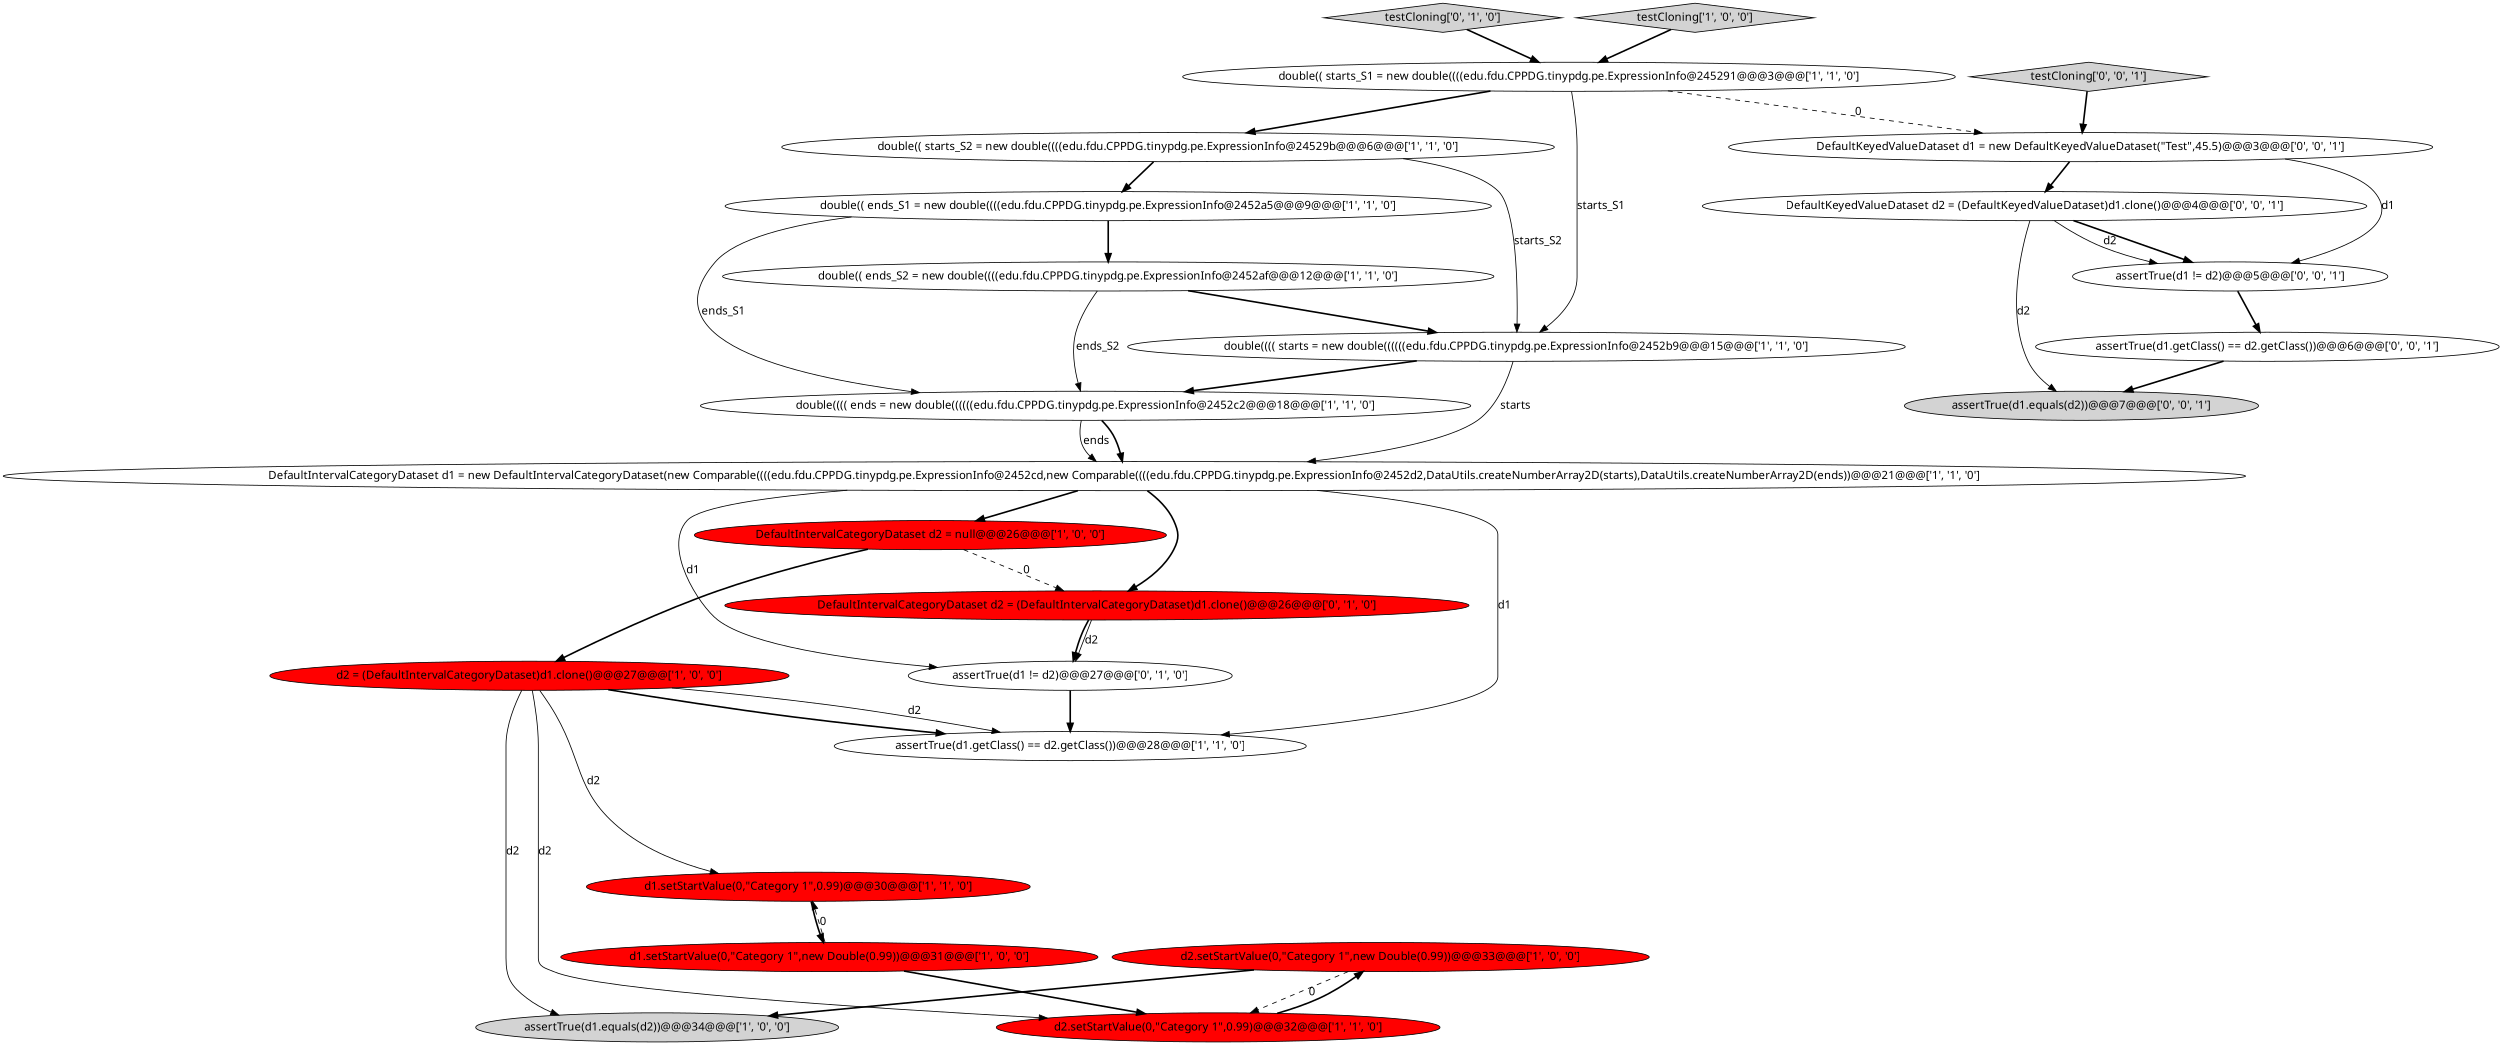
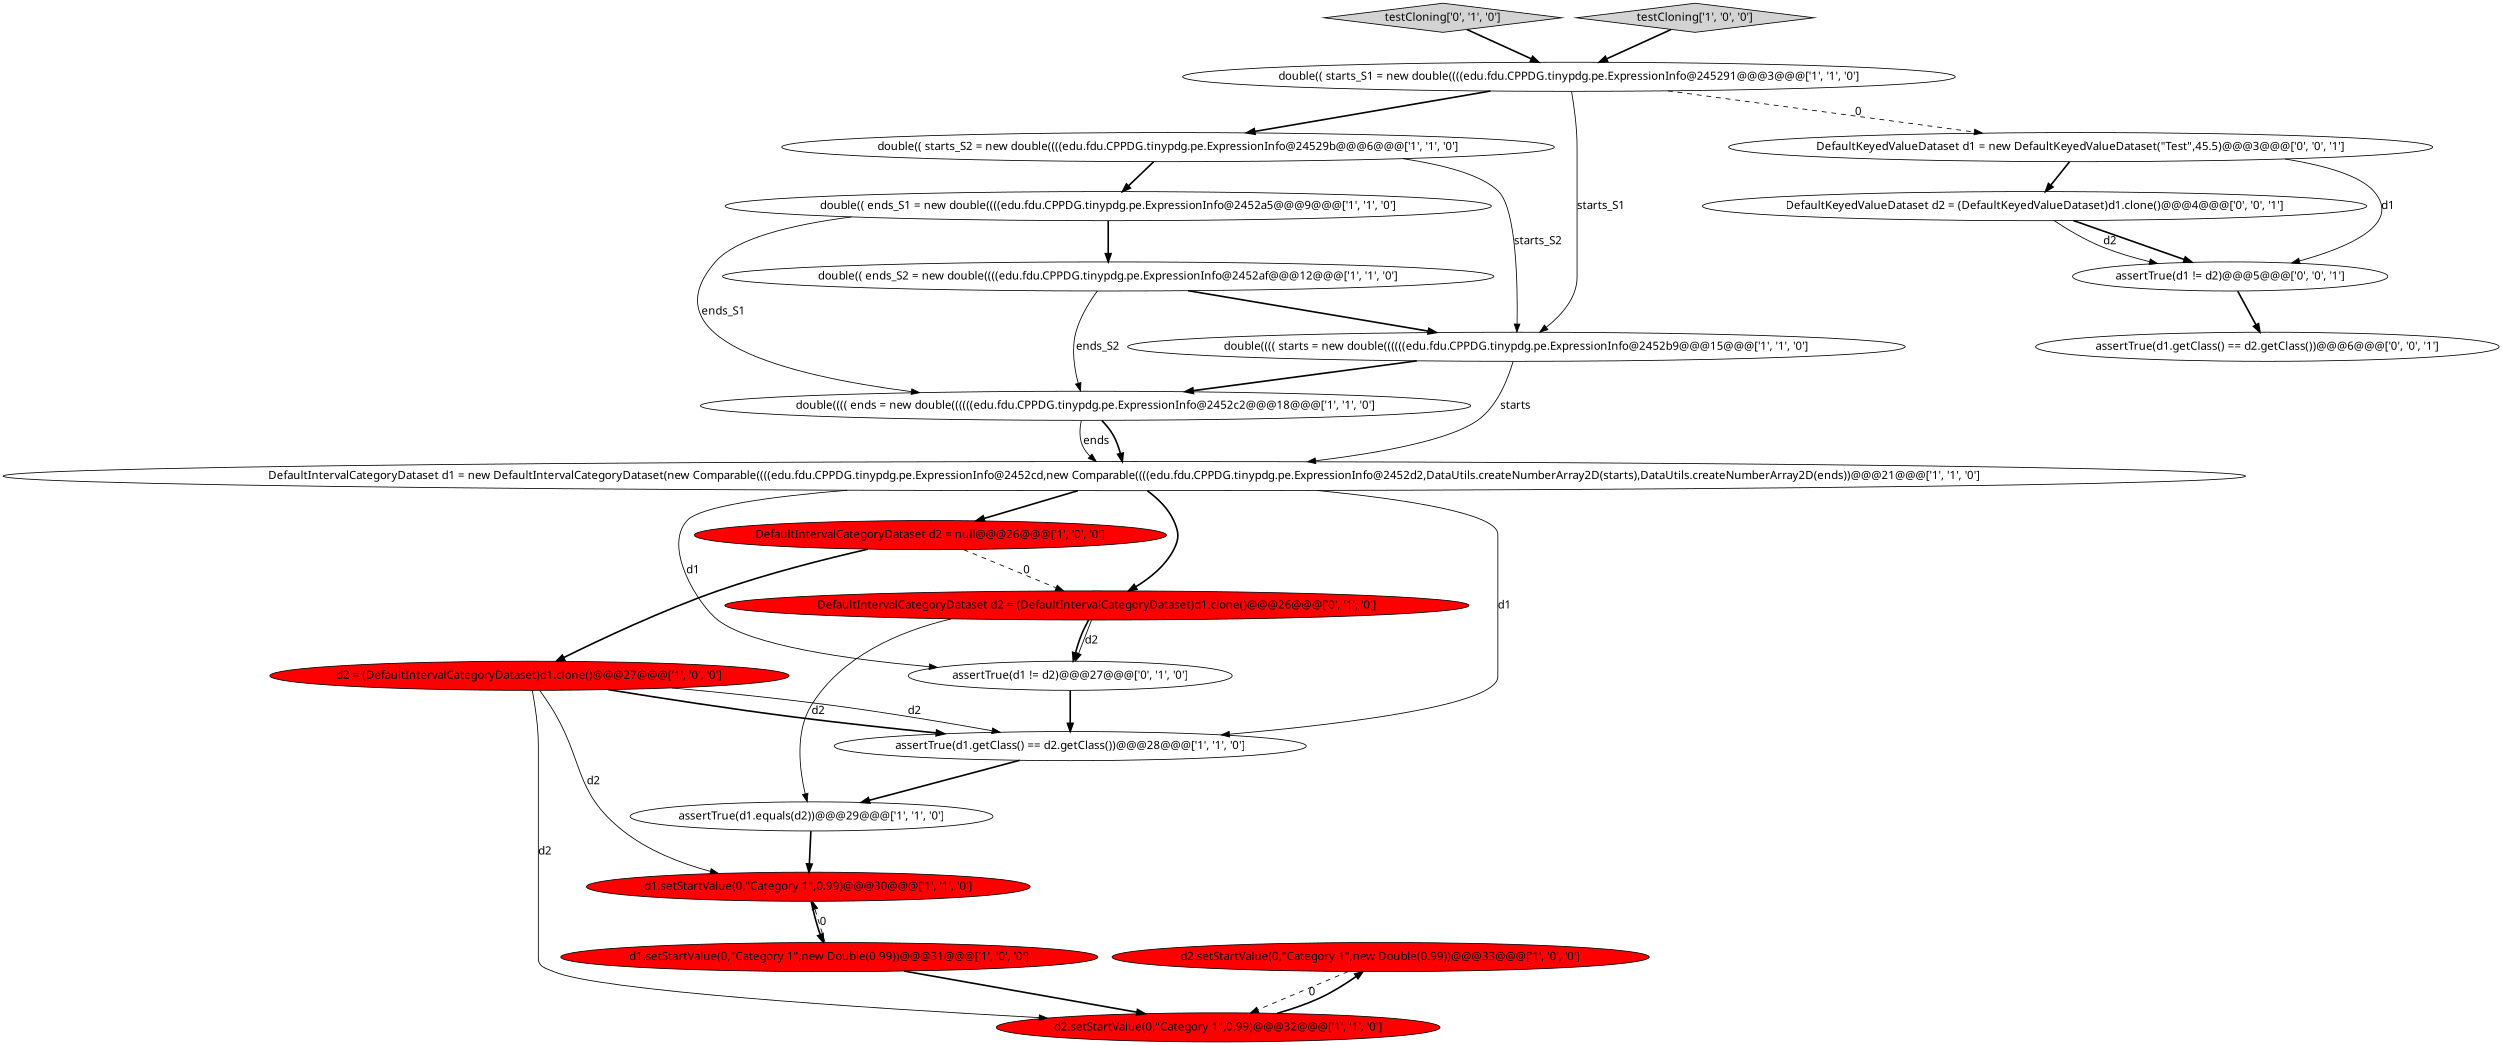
(2089, 77) -> none
(2081, 406) -> none
none -> (812, 816)
(657, 1027) -> none
